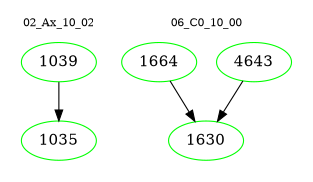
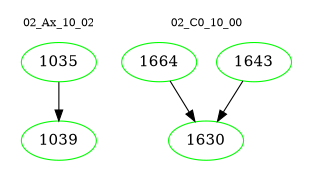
(207, 23) -> (207, 23)
(254, 62) -> (254, 62)
(59, 96) -> (59, 96)
